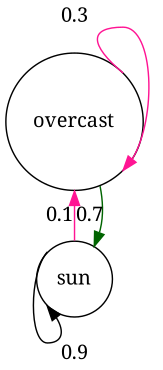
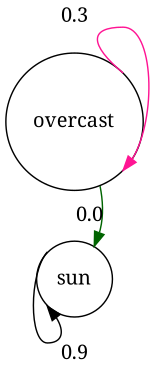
(90, 216) -> (90, 216)
(75, 223) -> none
